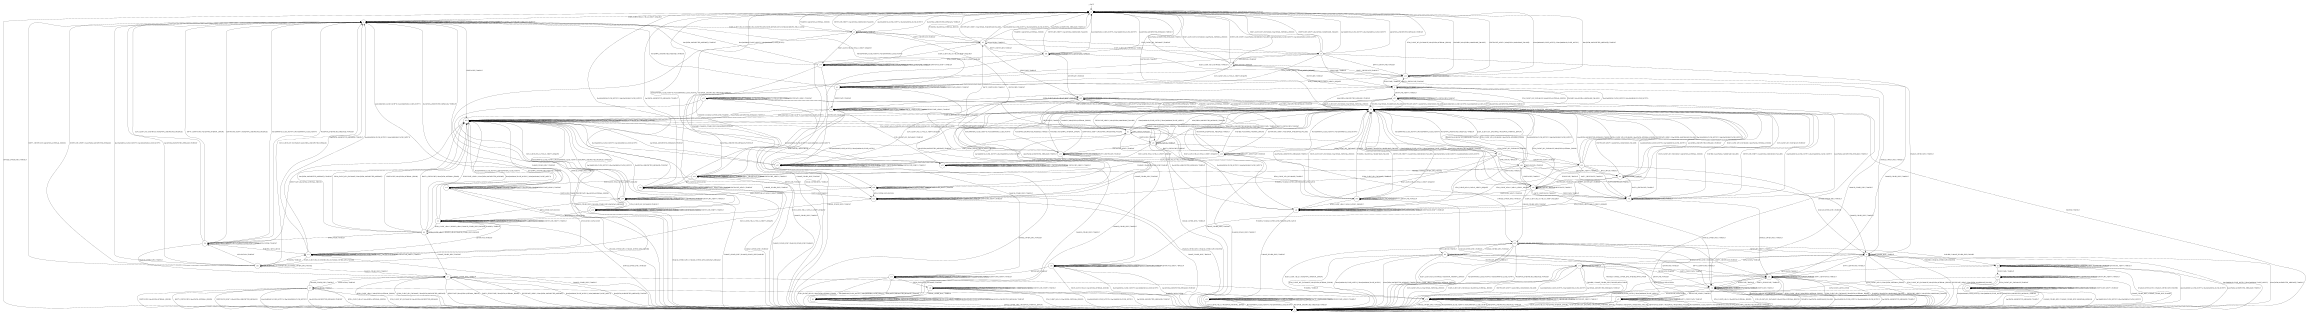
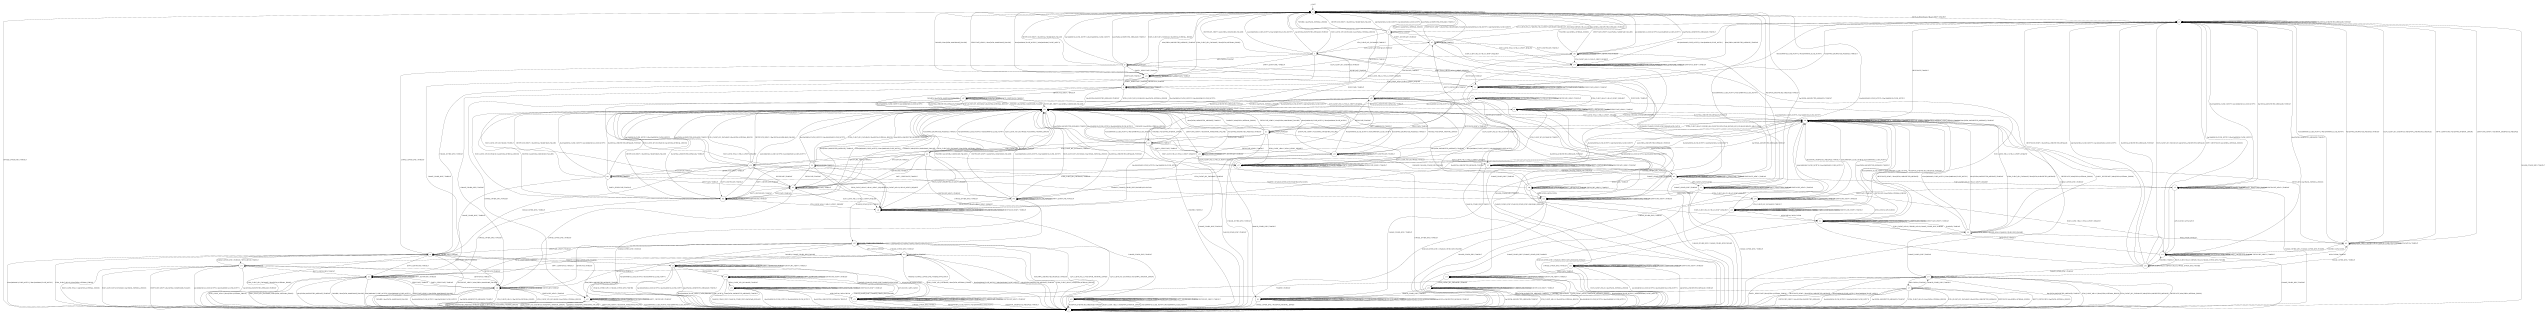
(1340, 215) -> (1075, 188)
